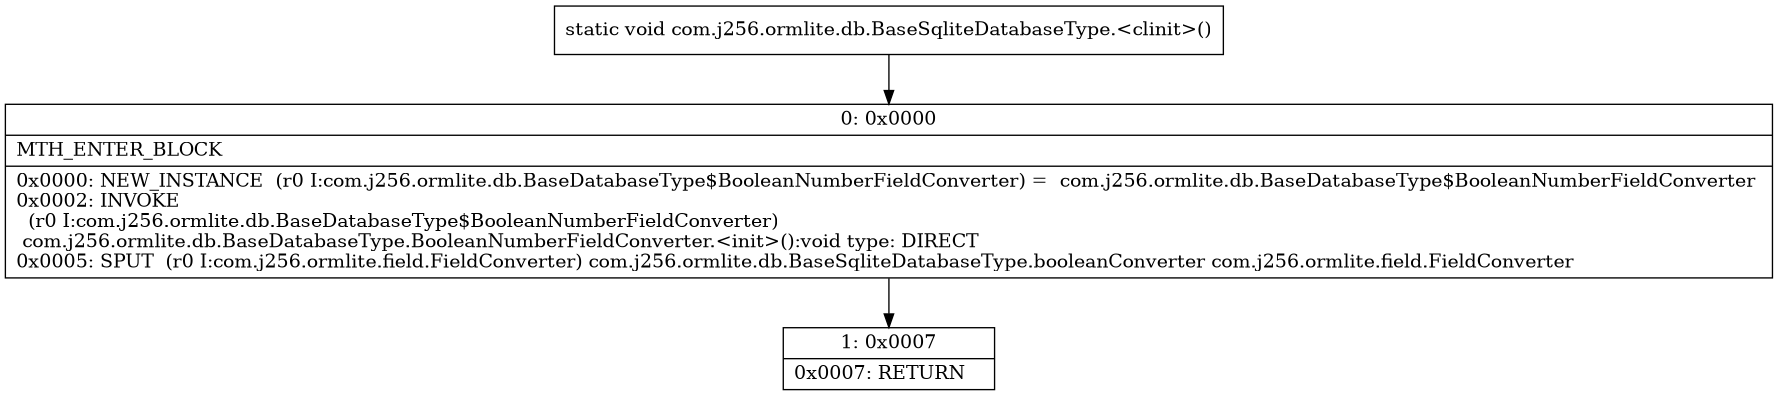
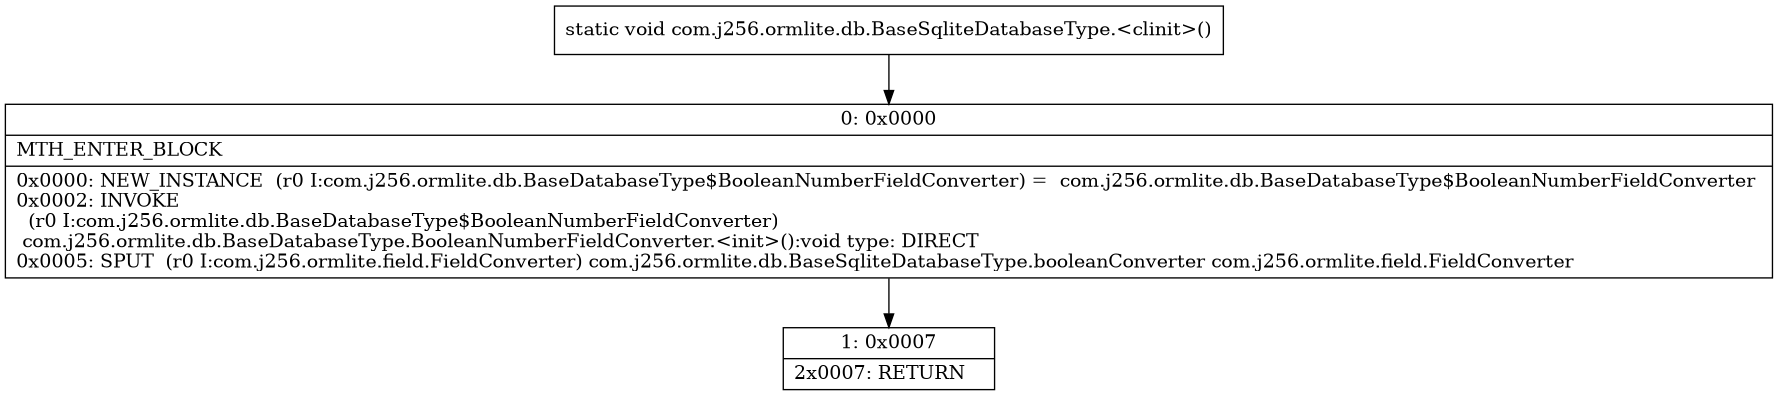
(889, 373) -> (889, 373)
